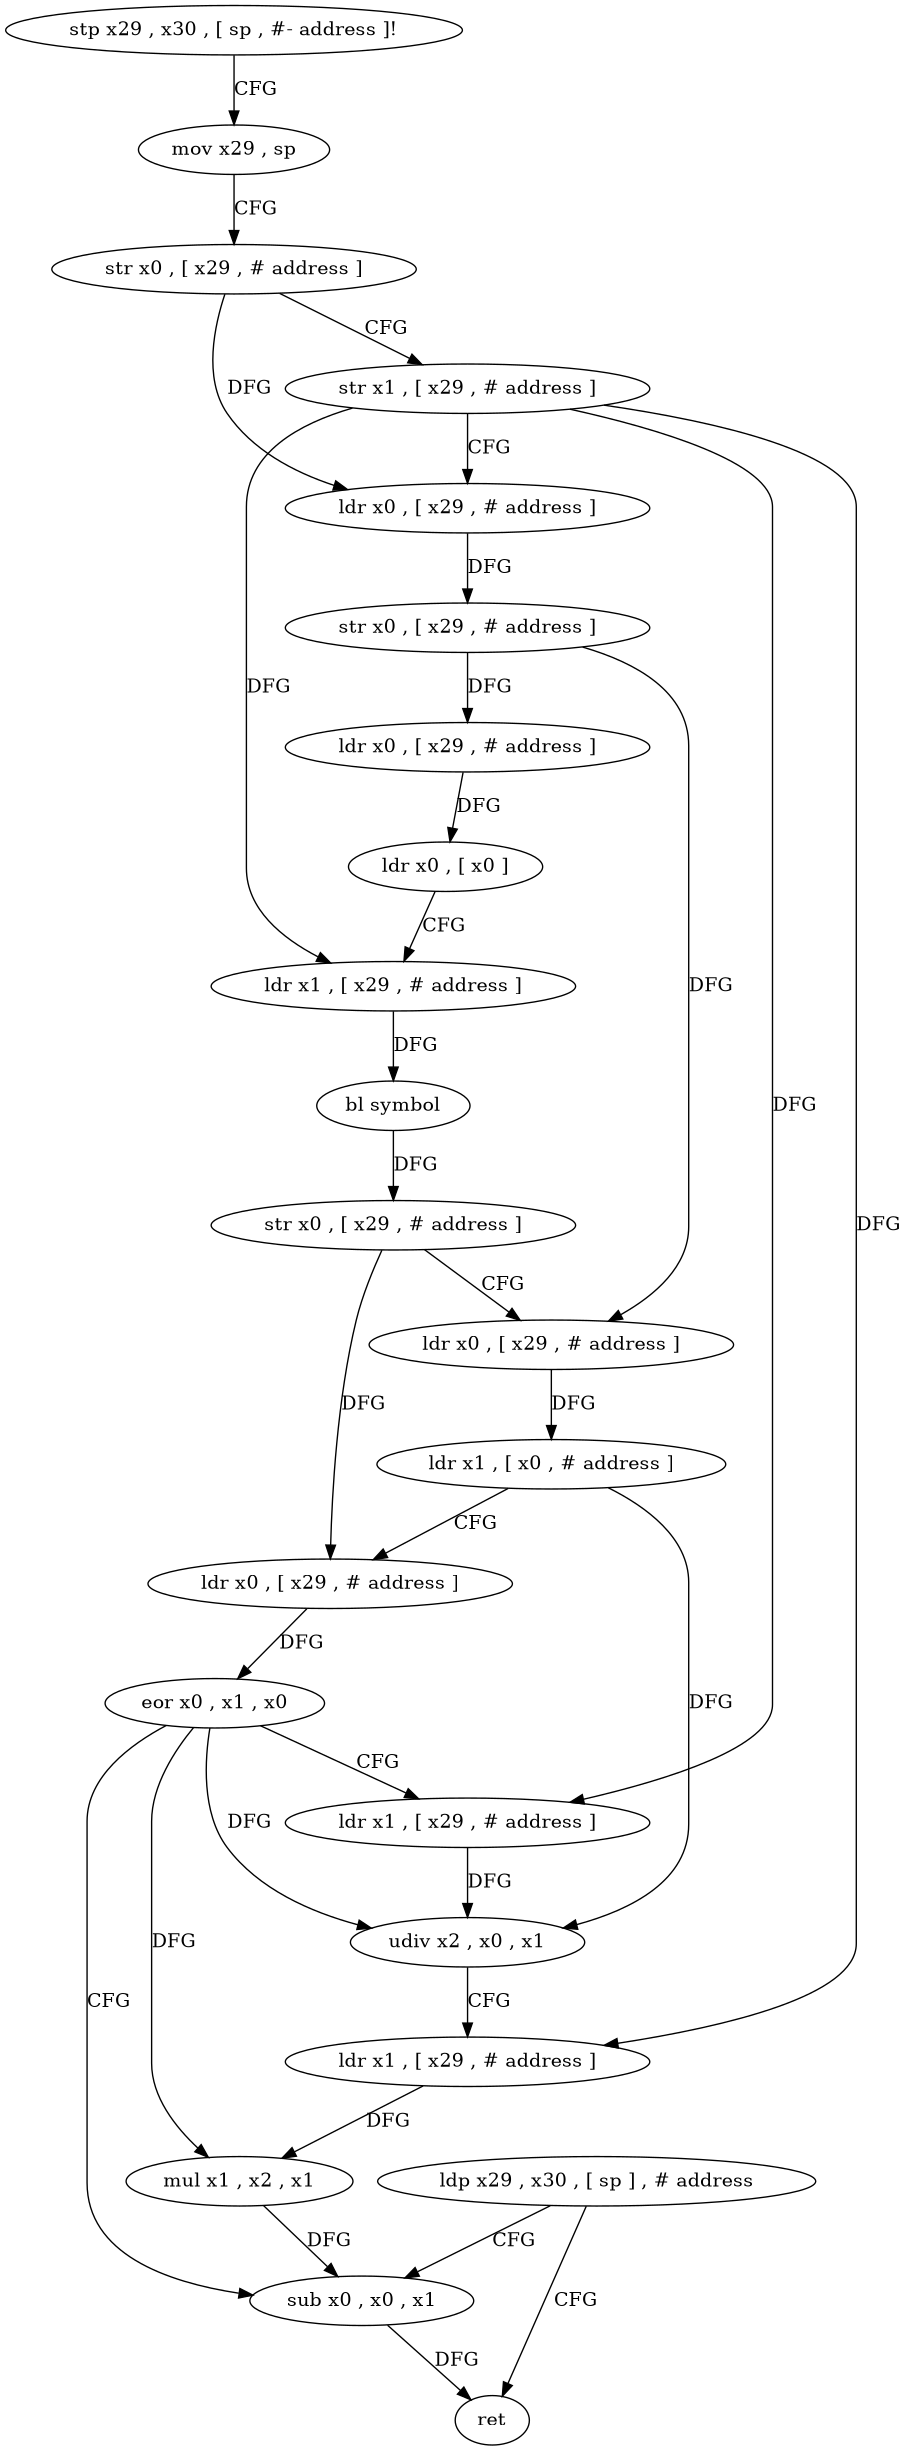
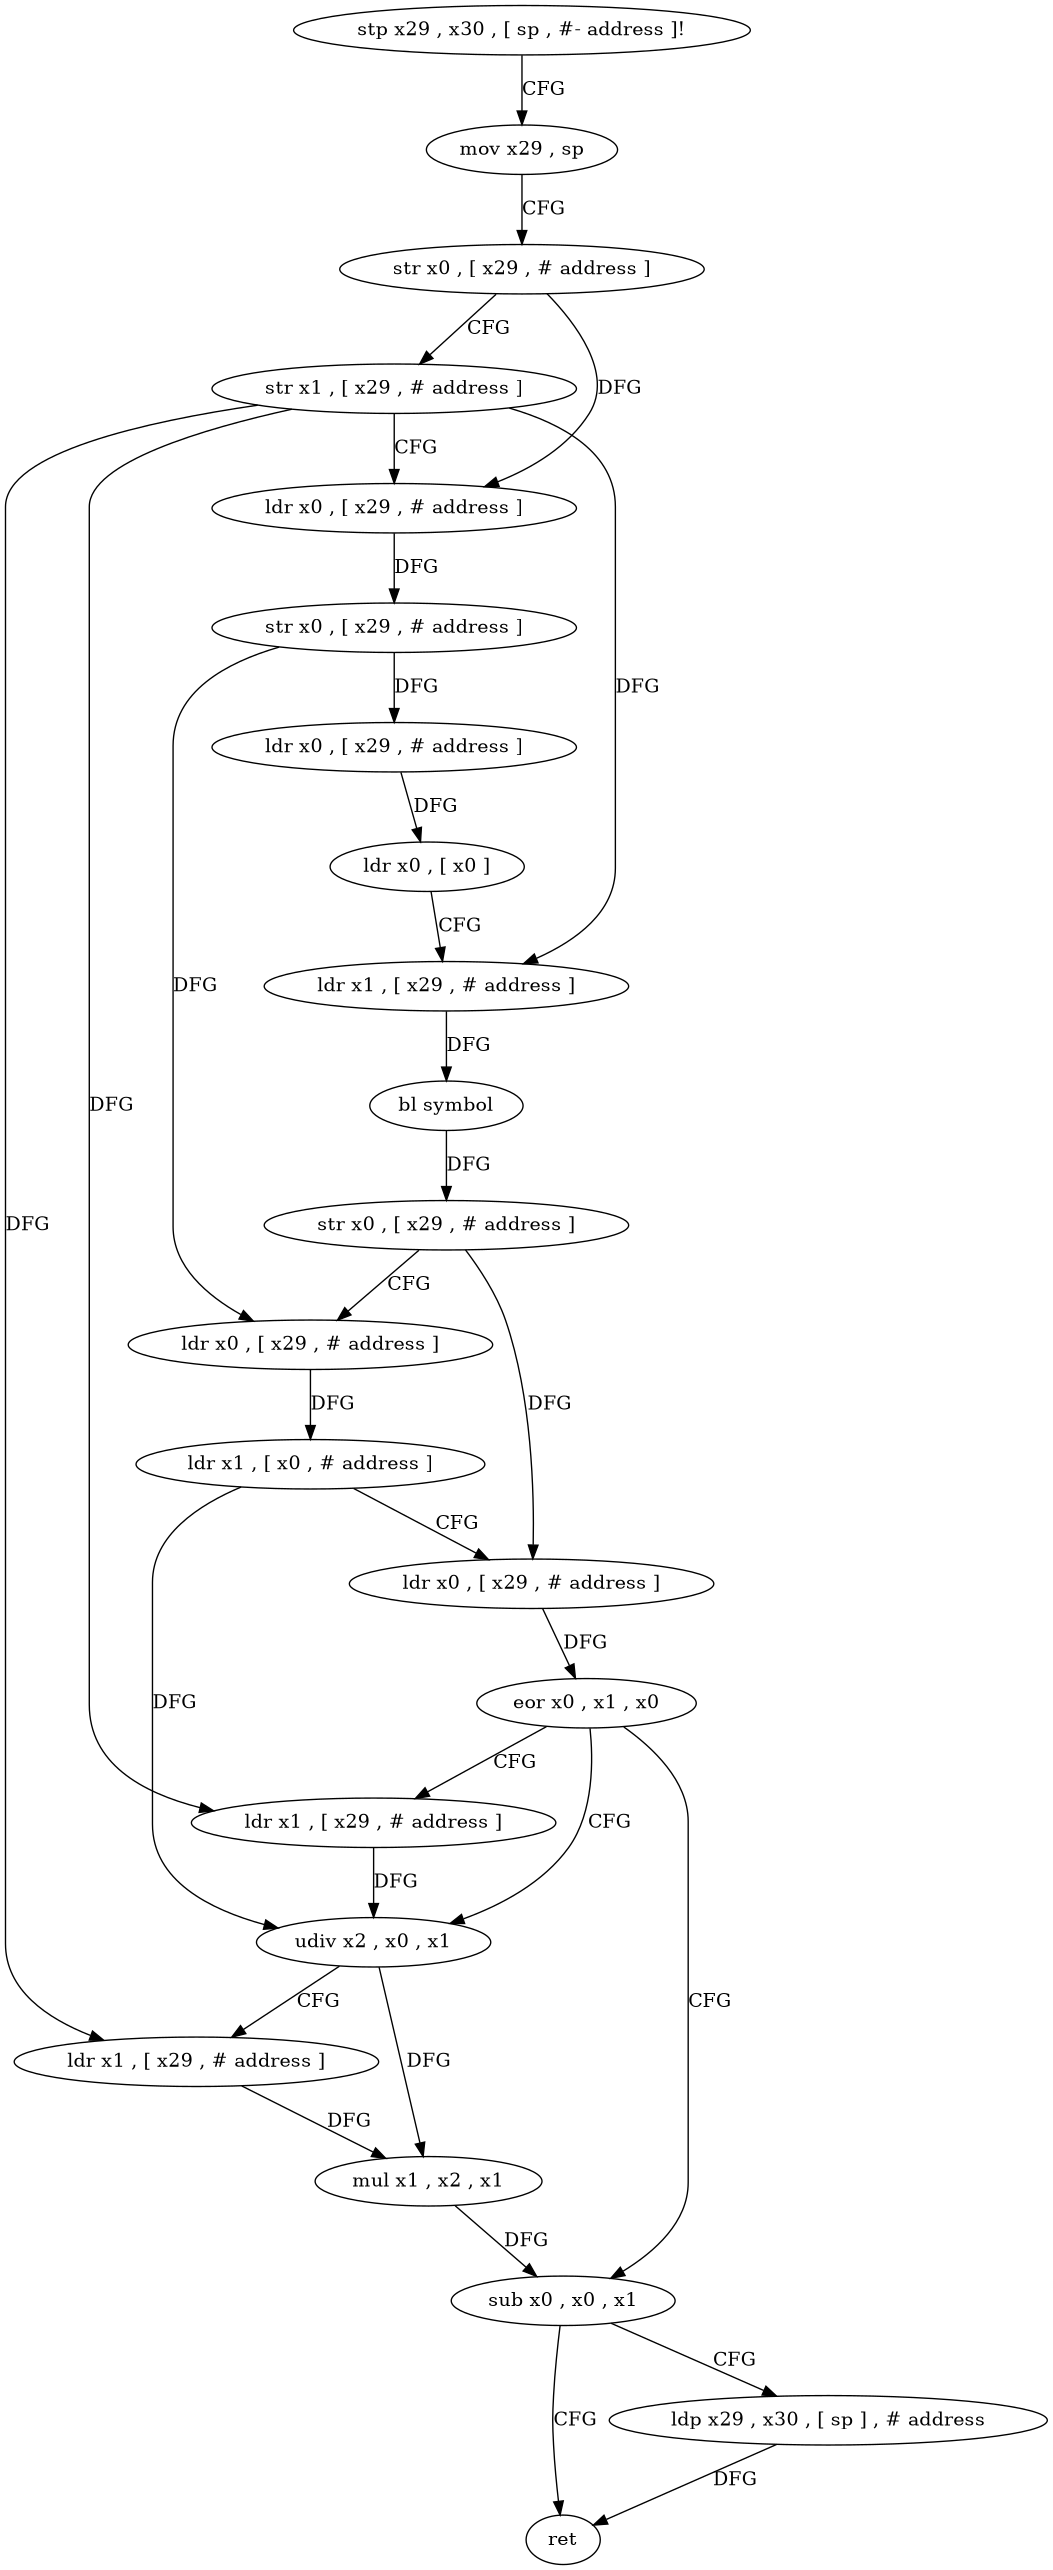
(250, 1823) -> (610, 1823)
(152, 1940) -> (400, 2055)
(484, 2239) -> (687, 2357)
(576, 2301) -> (736, 2480)
(457, 2361) -> (576, 2420)
